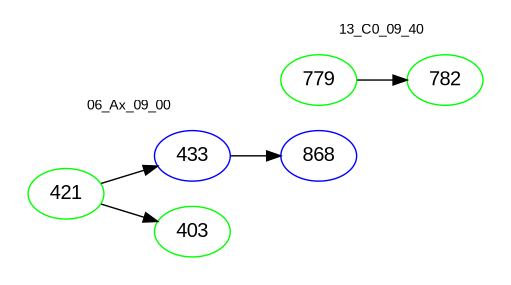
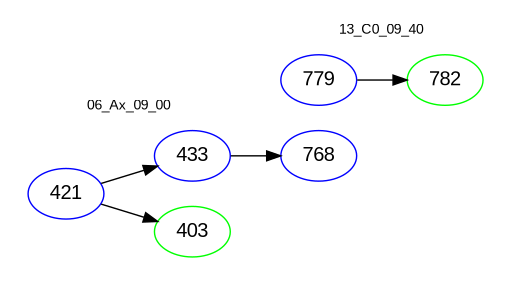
(319, 80) -> (319, 80)
(319, 156) -> (319, 156)
(66, 194) -> (66, 194)
